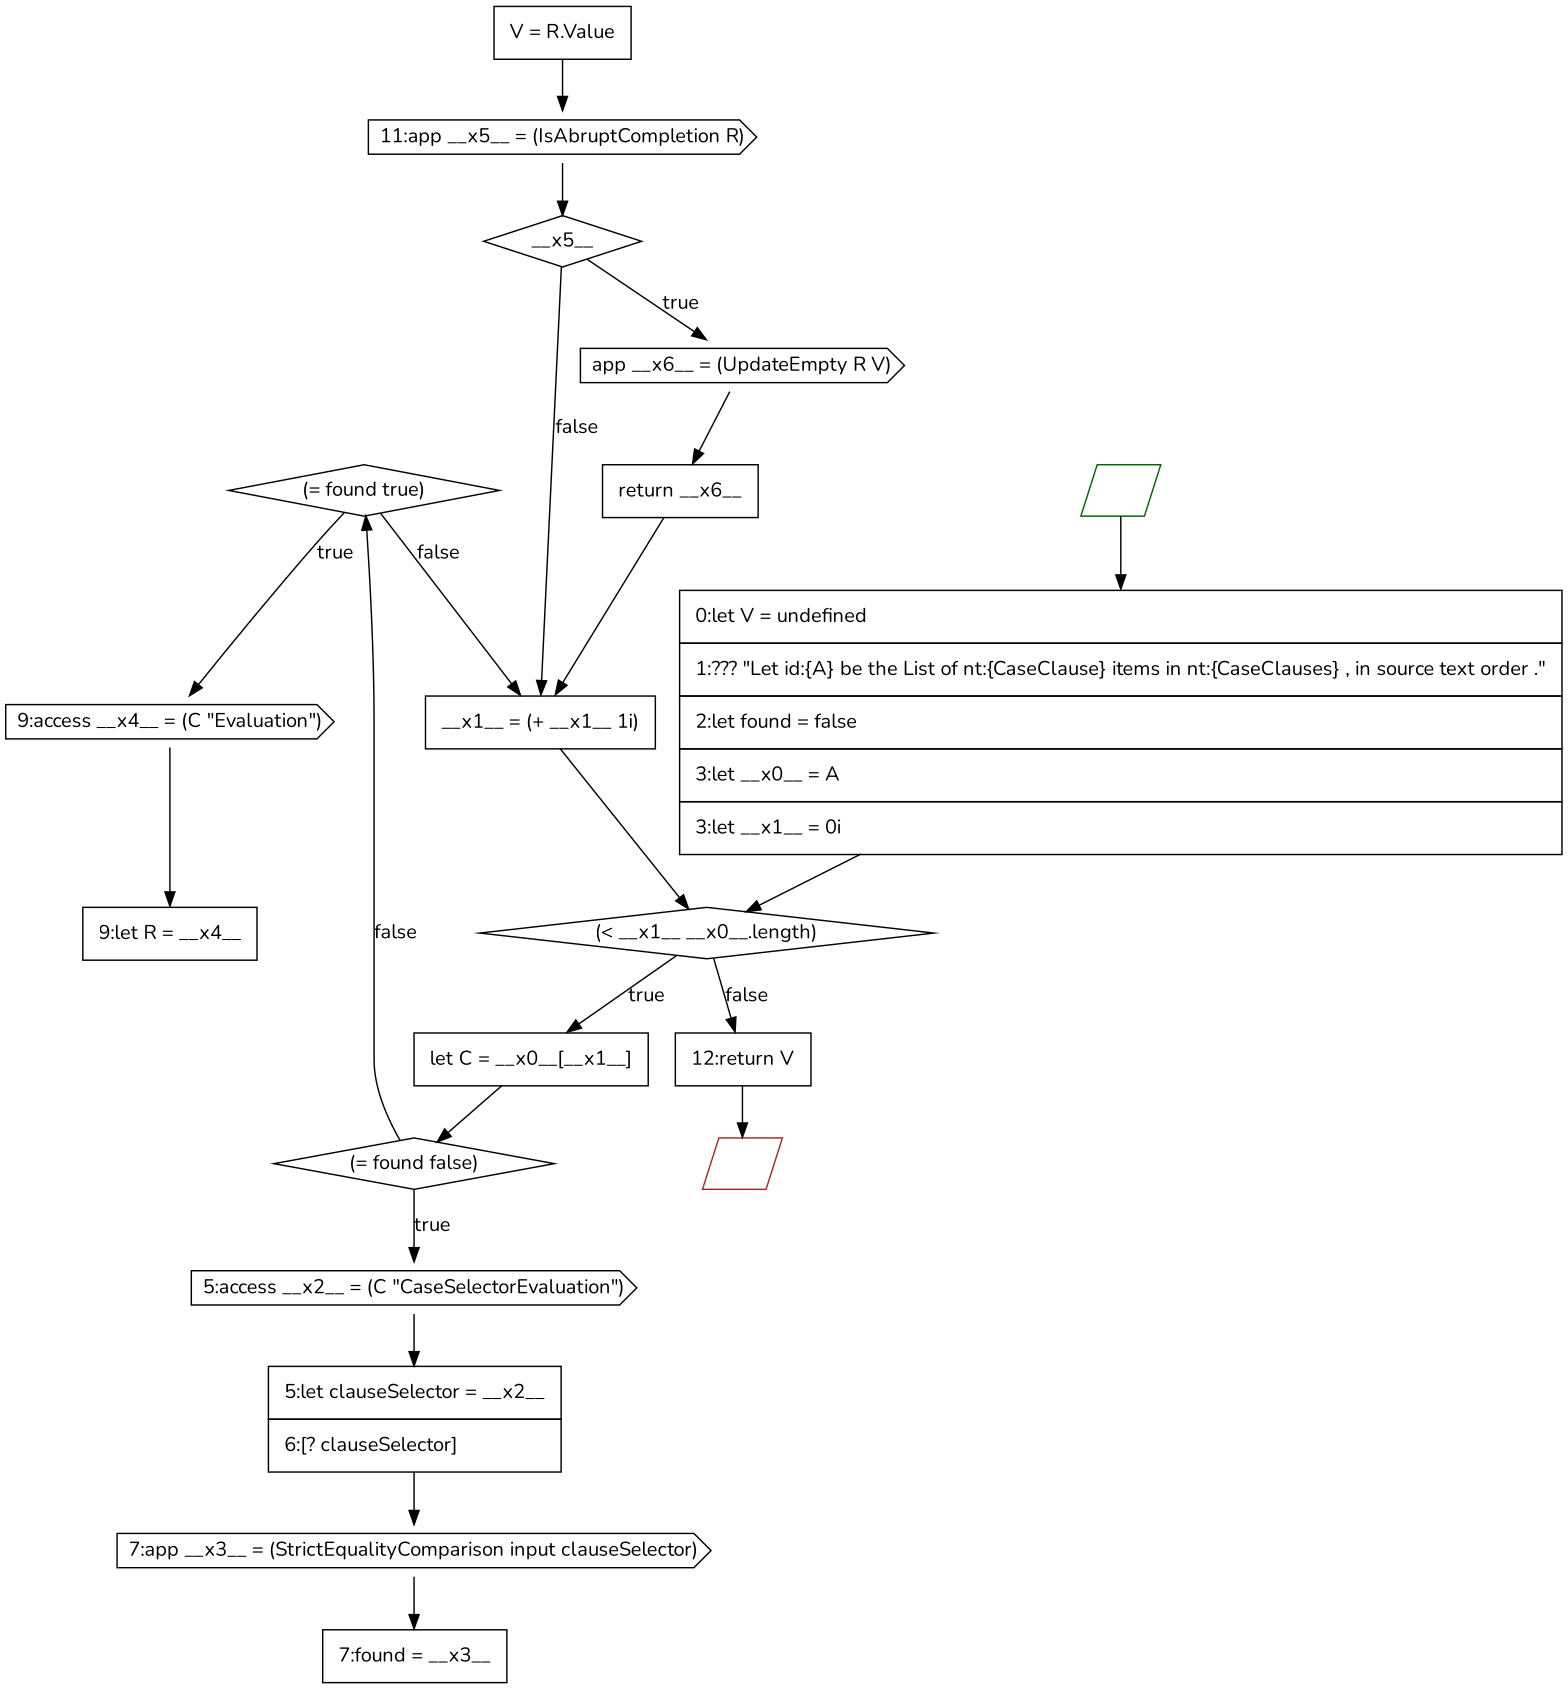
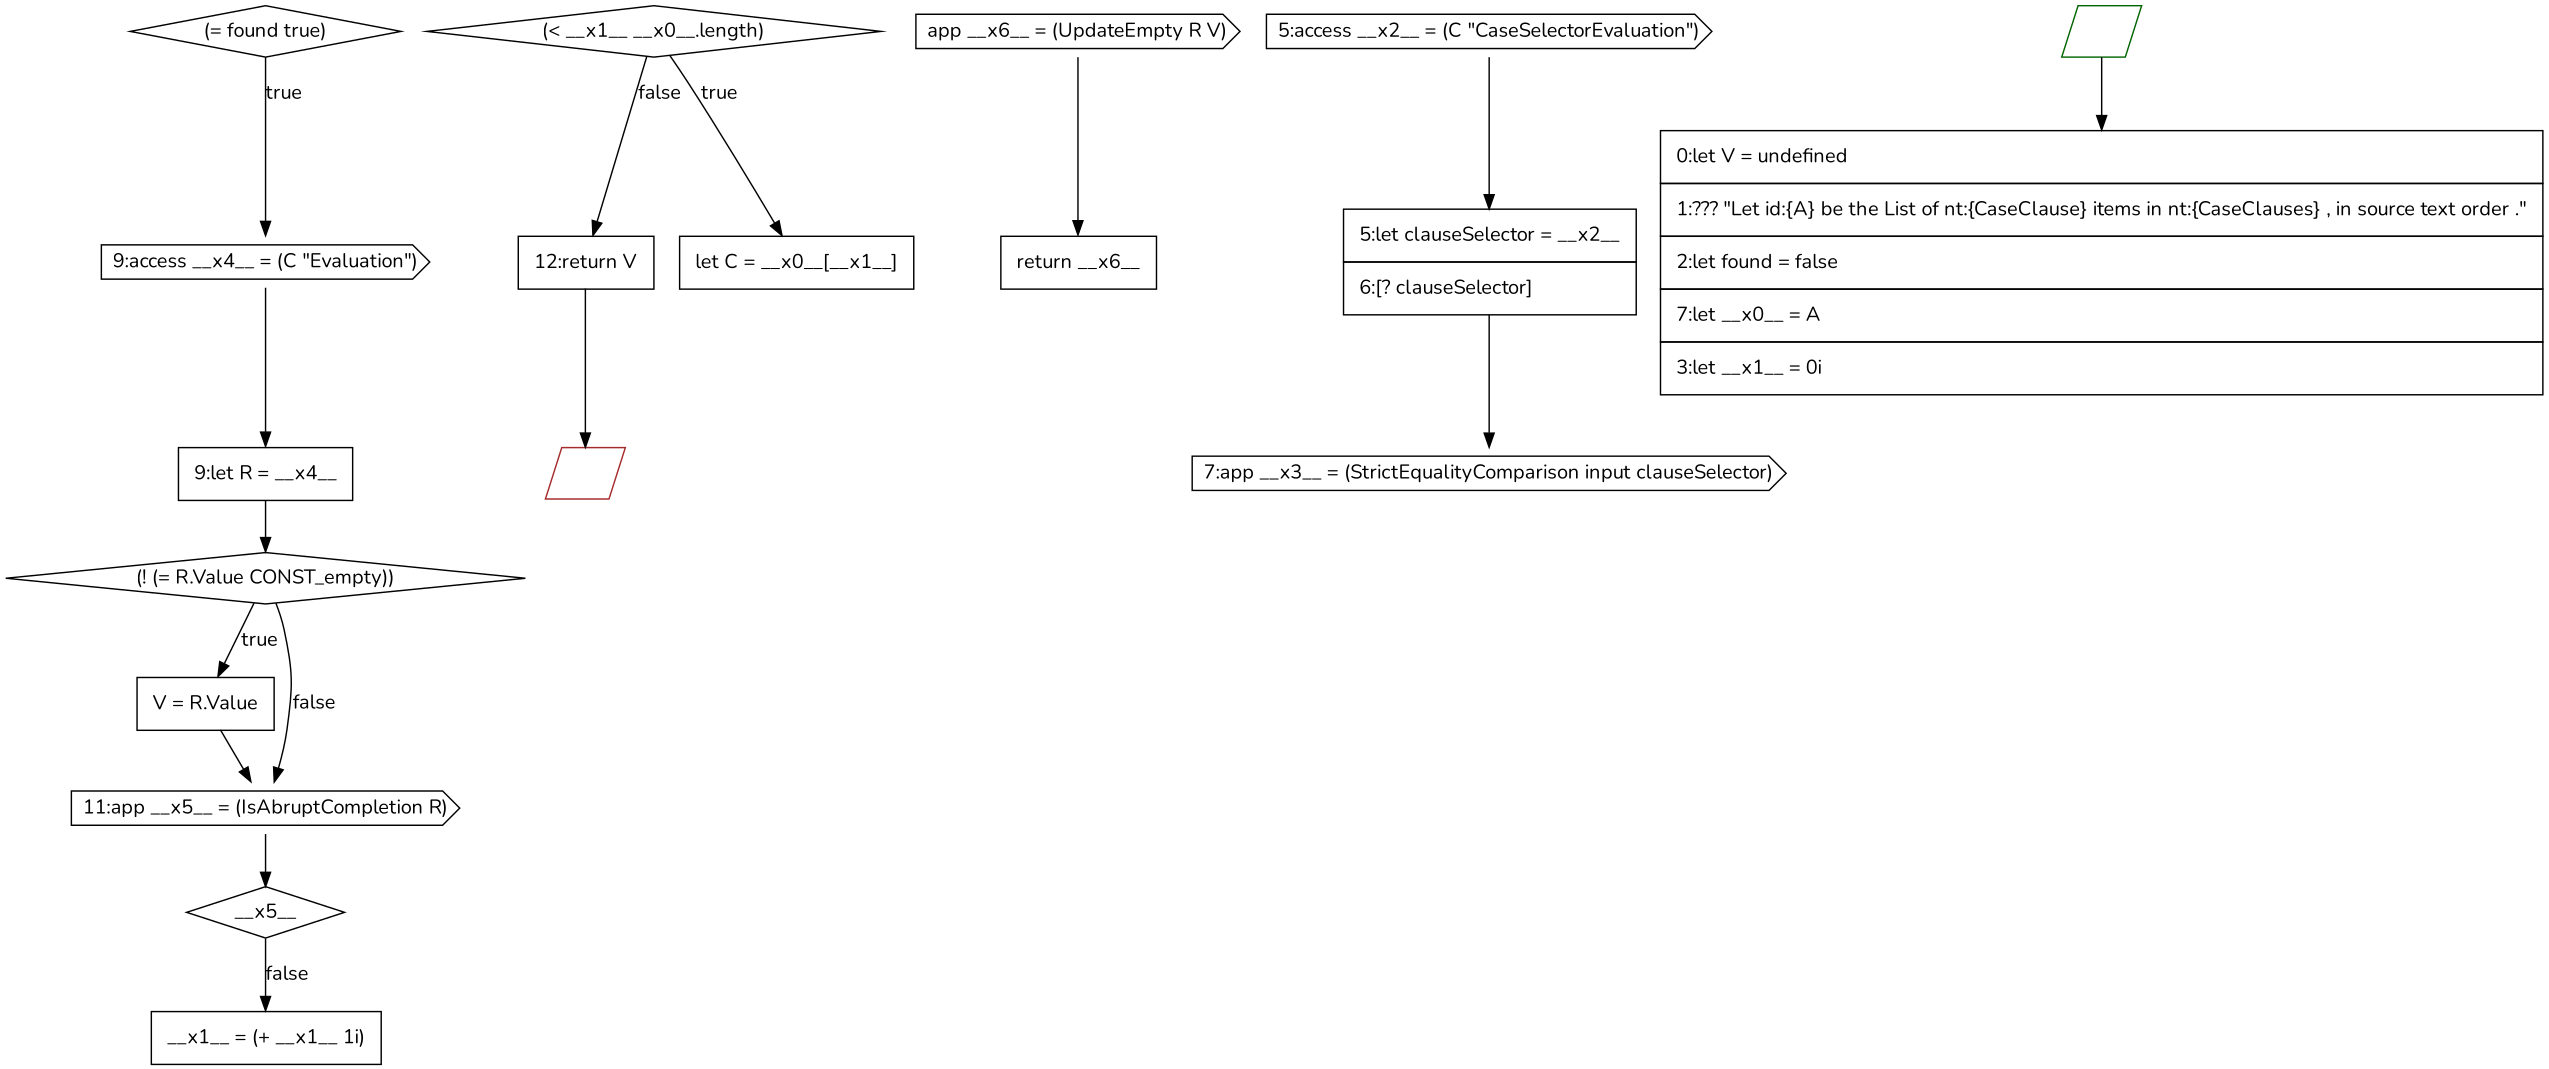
(641, 295) -> none
none -> (266, 578)
(446, 599) -> none
(613, 600) -> none
(768, 775) -> (1749, 315)
(620, 823) -> none
(810, 880) -> none
(414, 1164) -> none
(414, 1656) -> none
